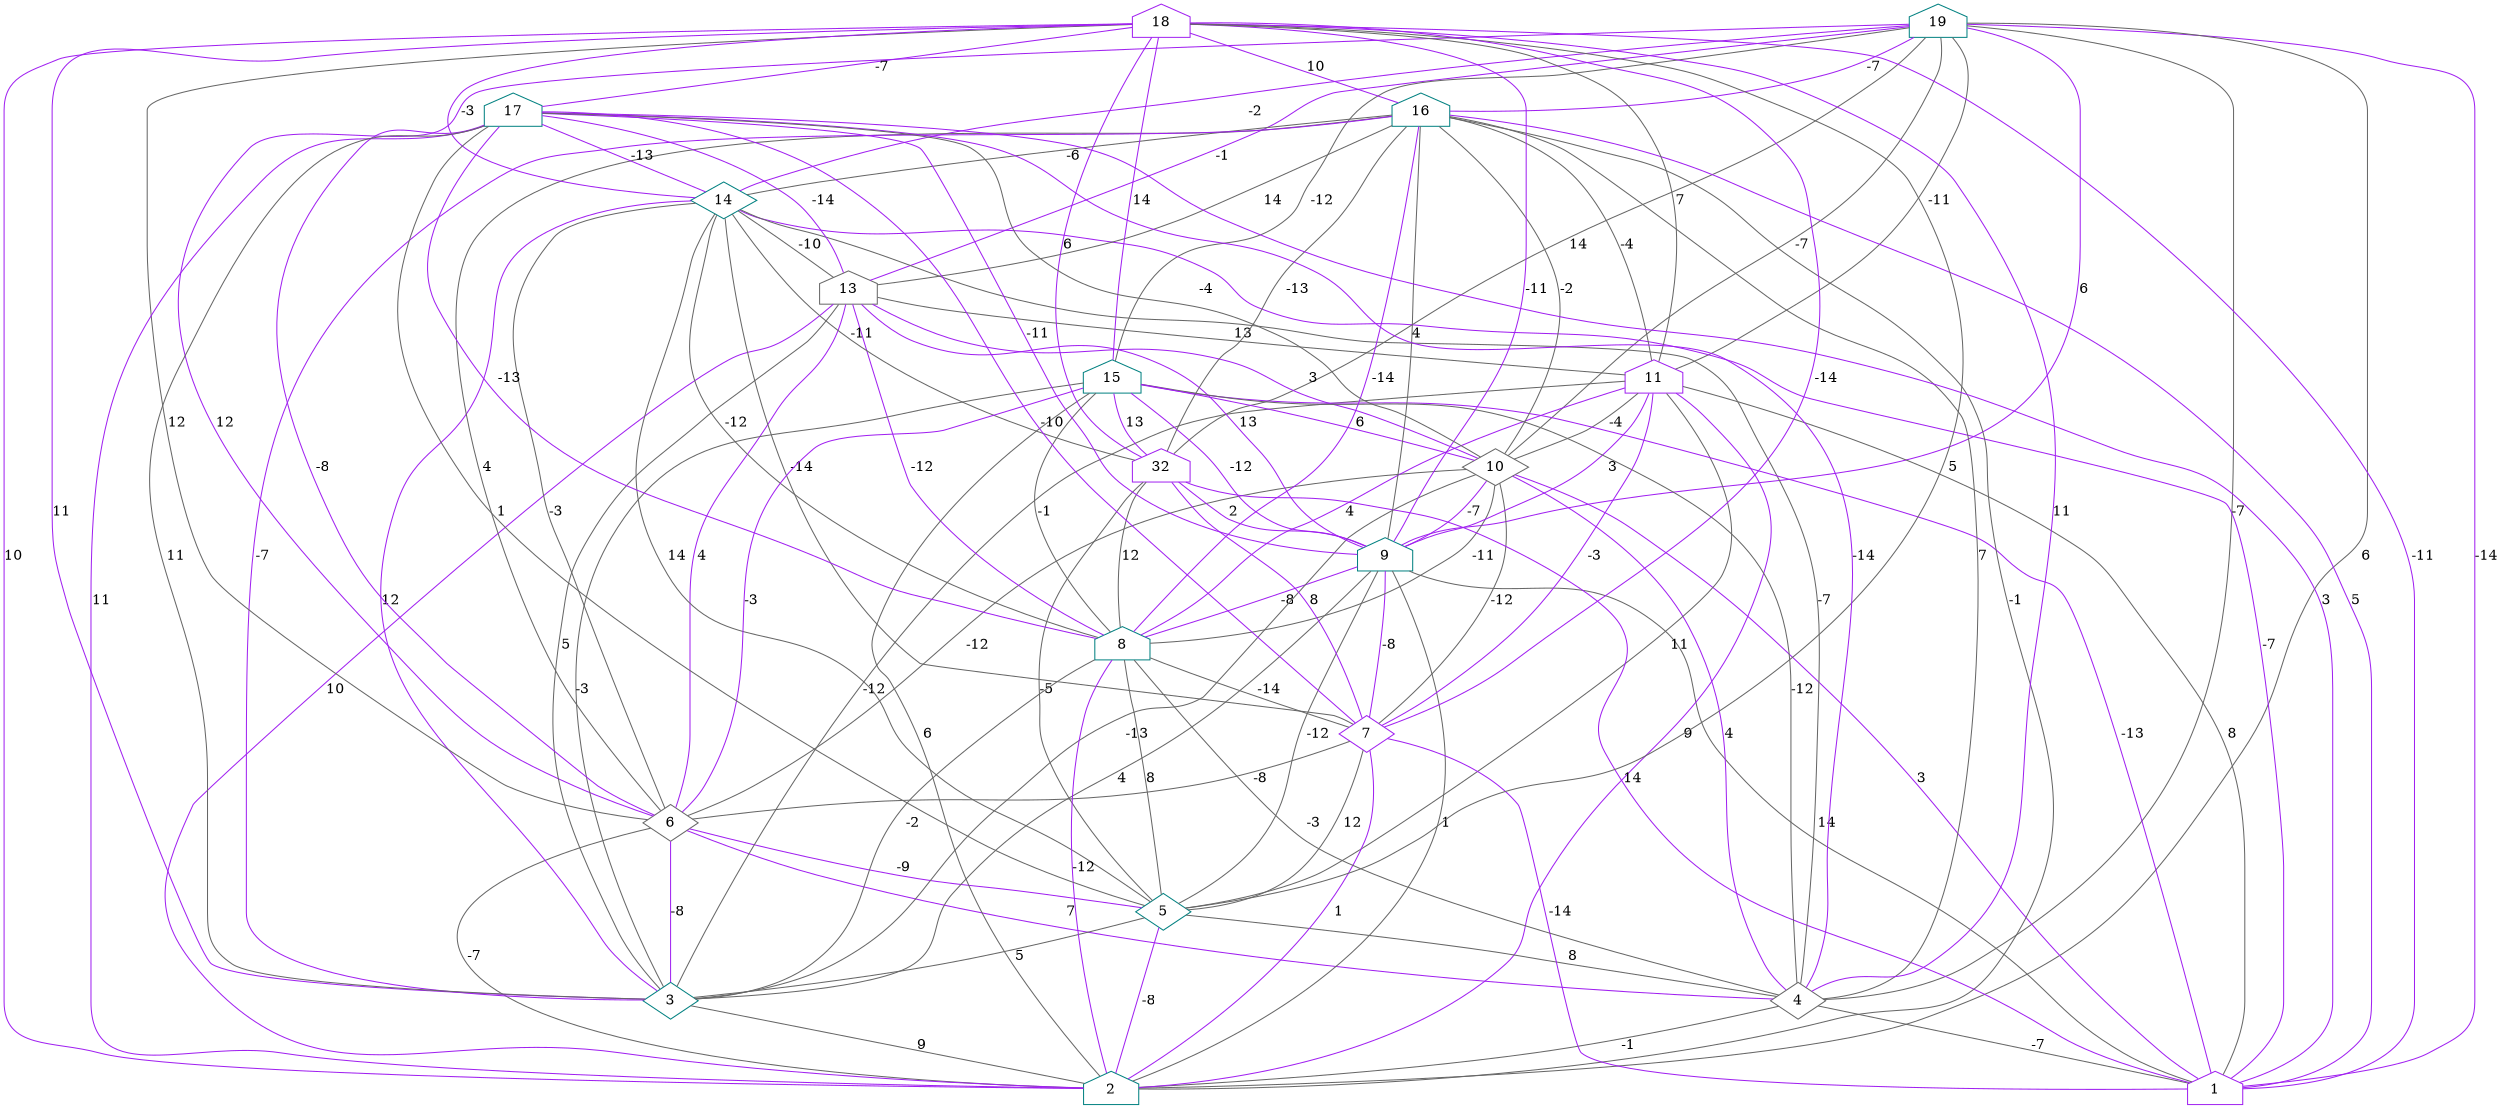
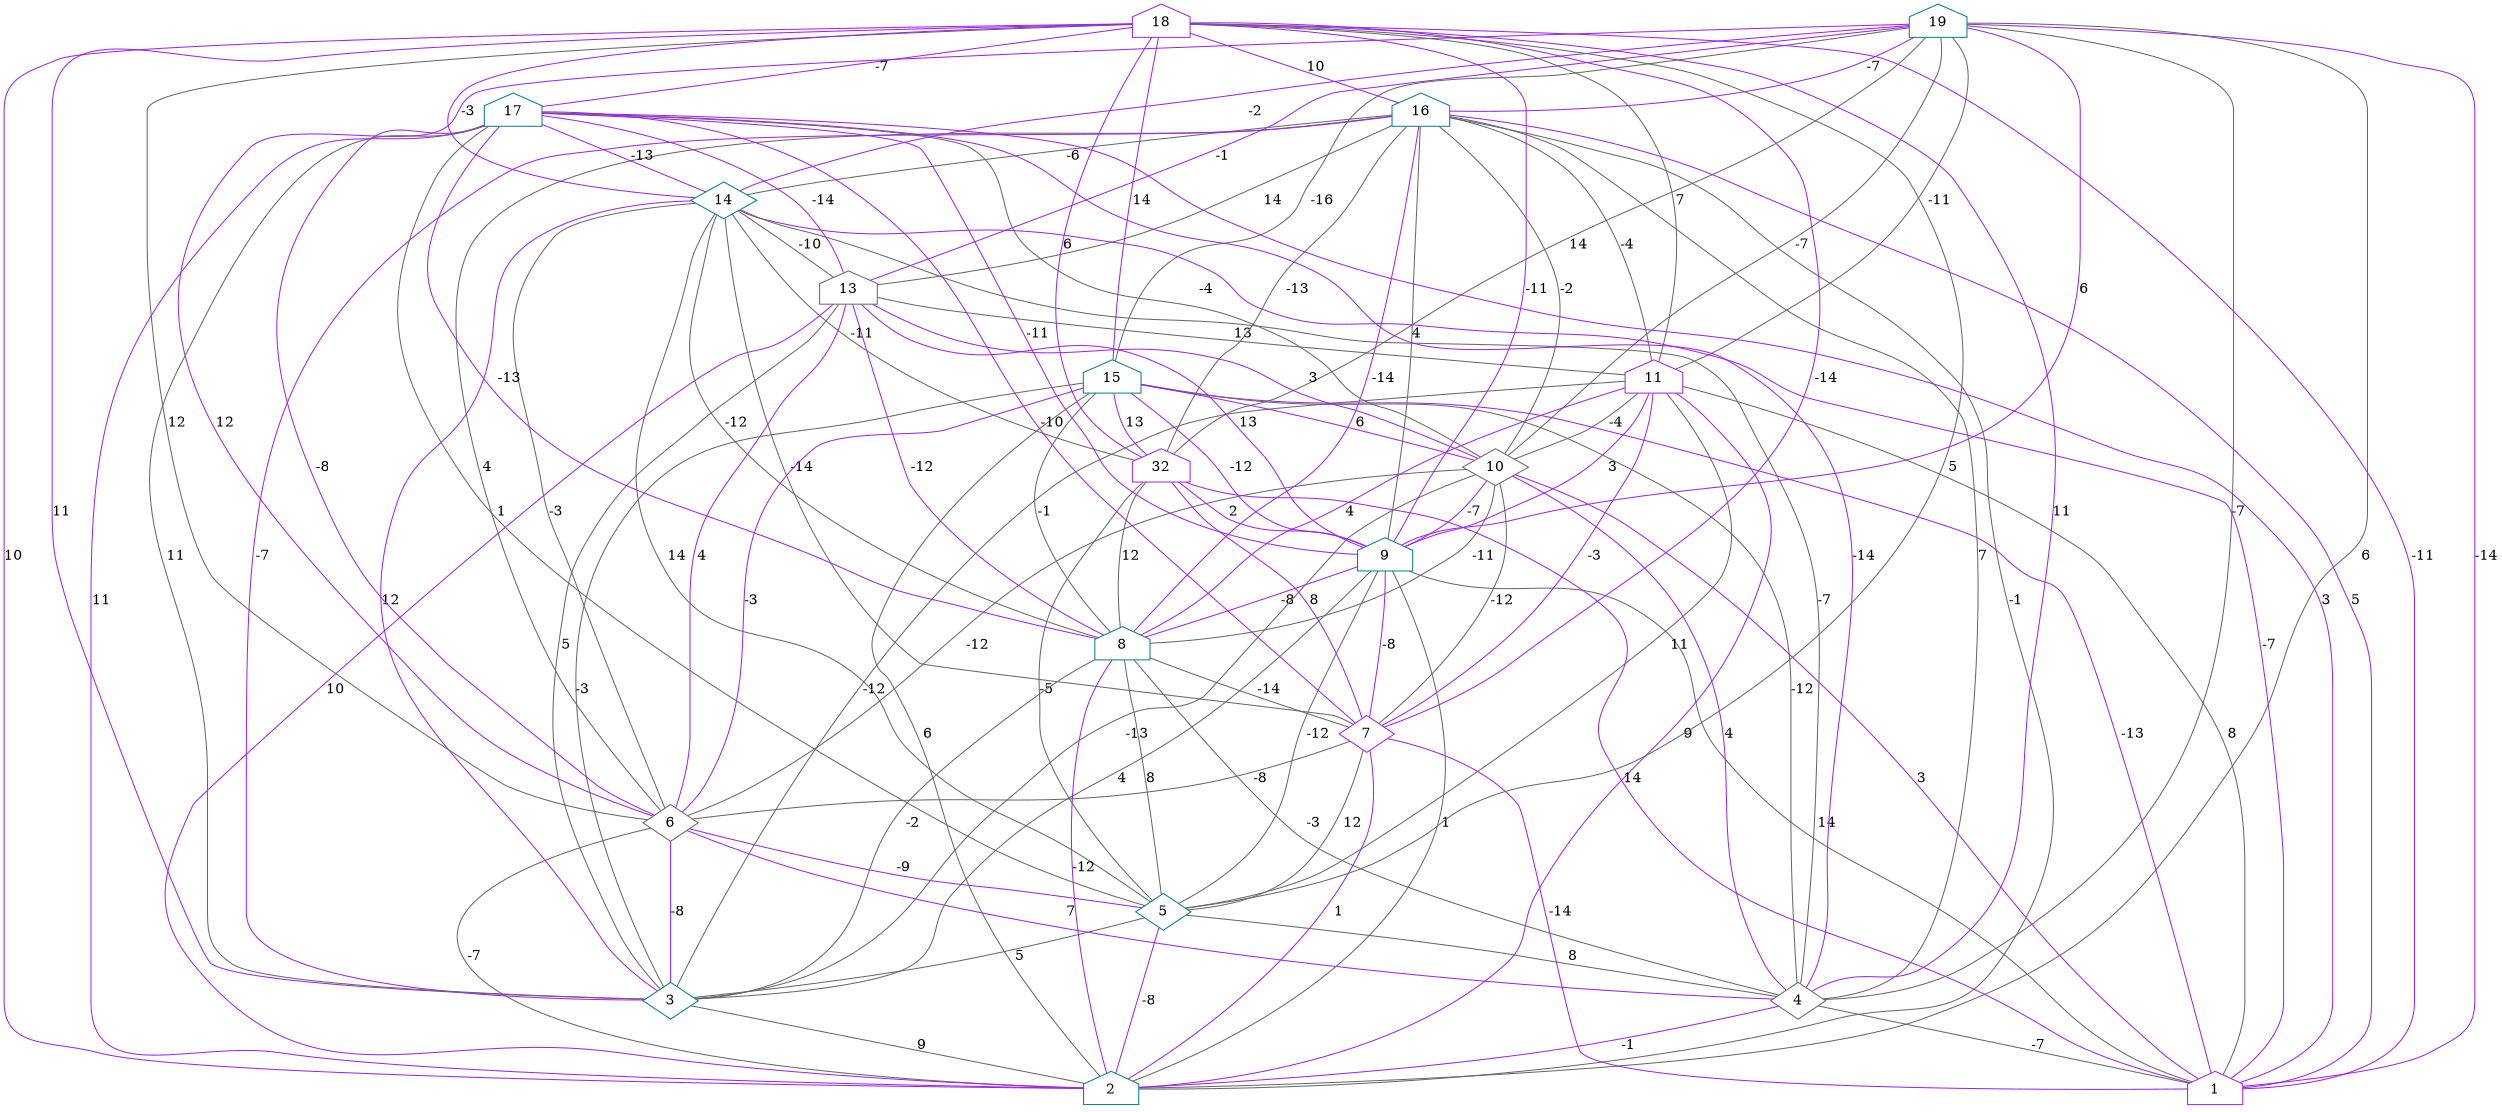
(1322, 200) -> (1322, 200)
(1461, 1062) -> (1461, 1062)
